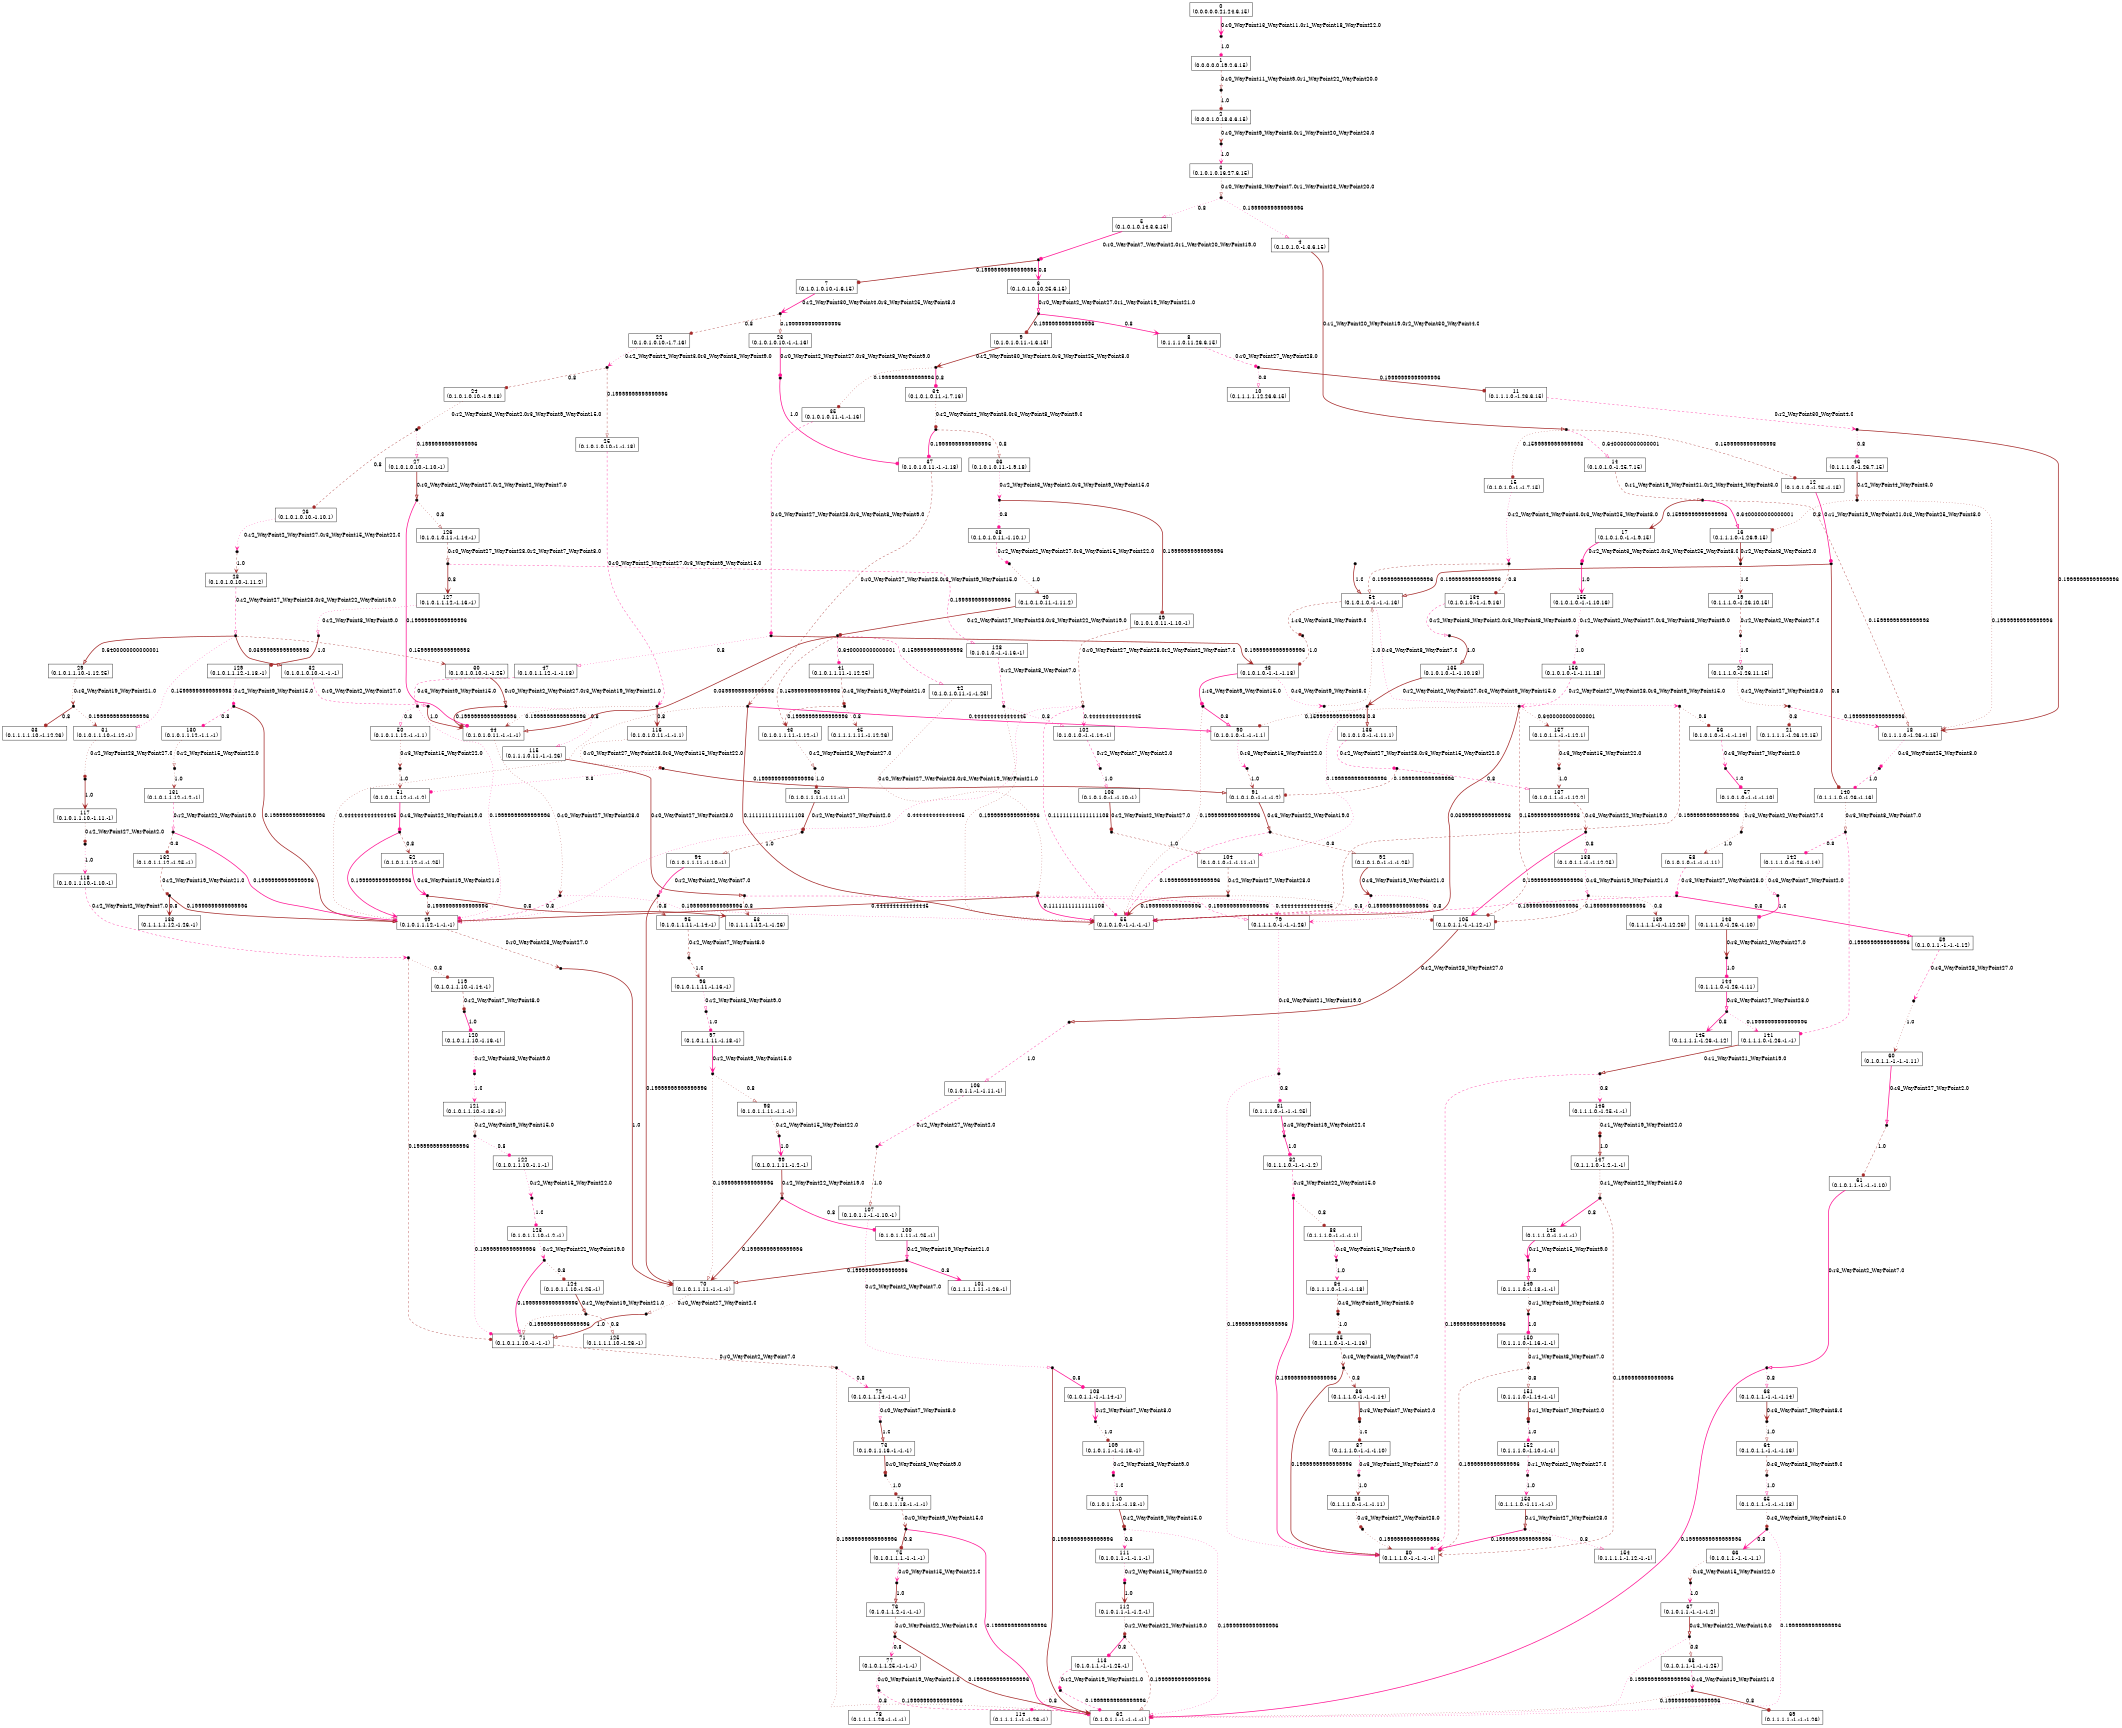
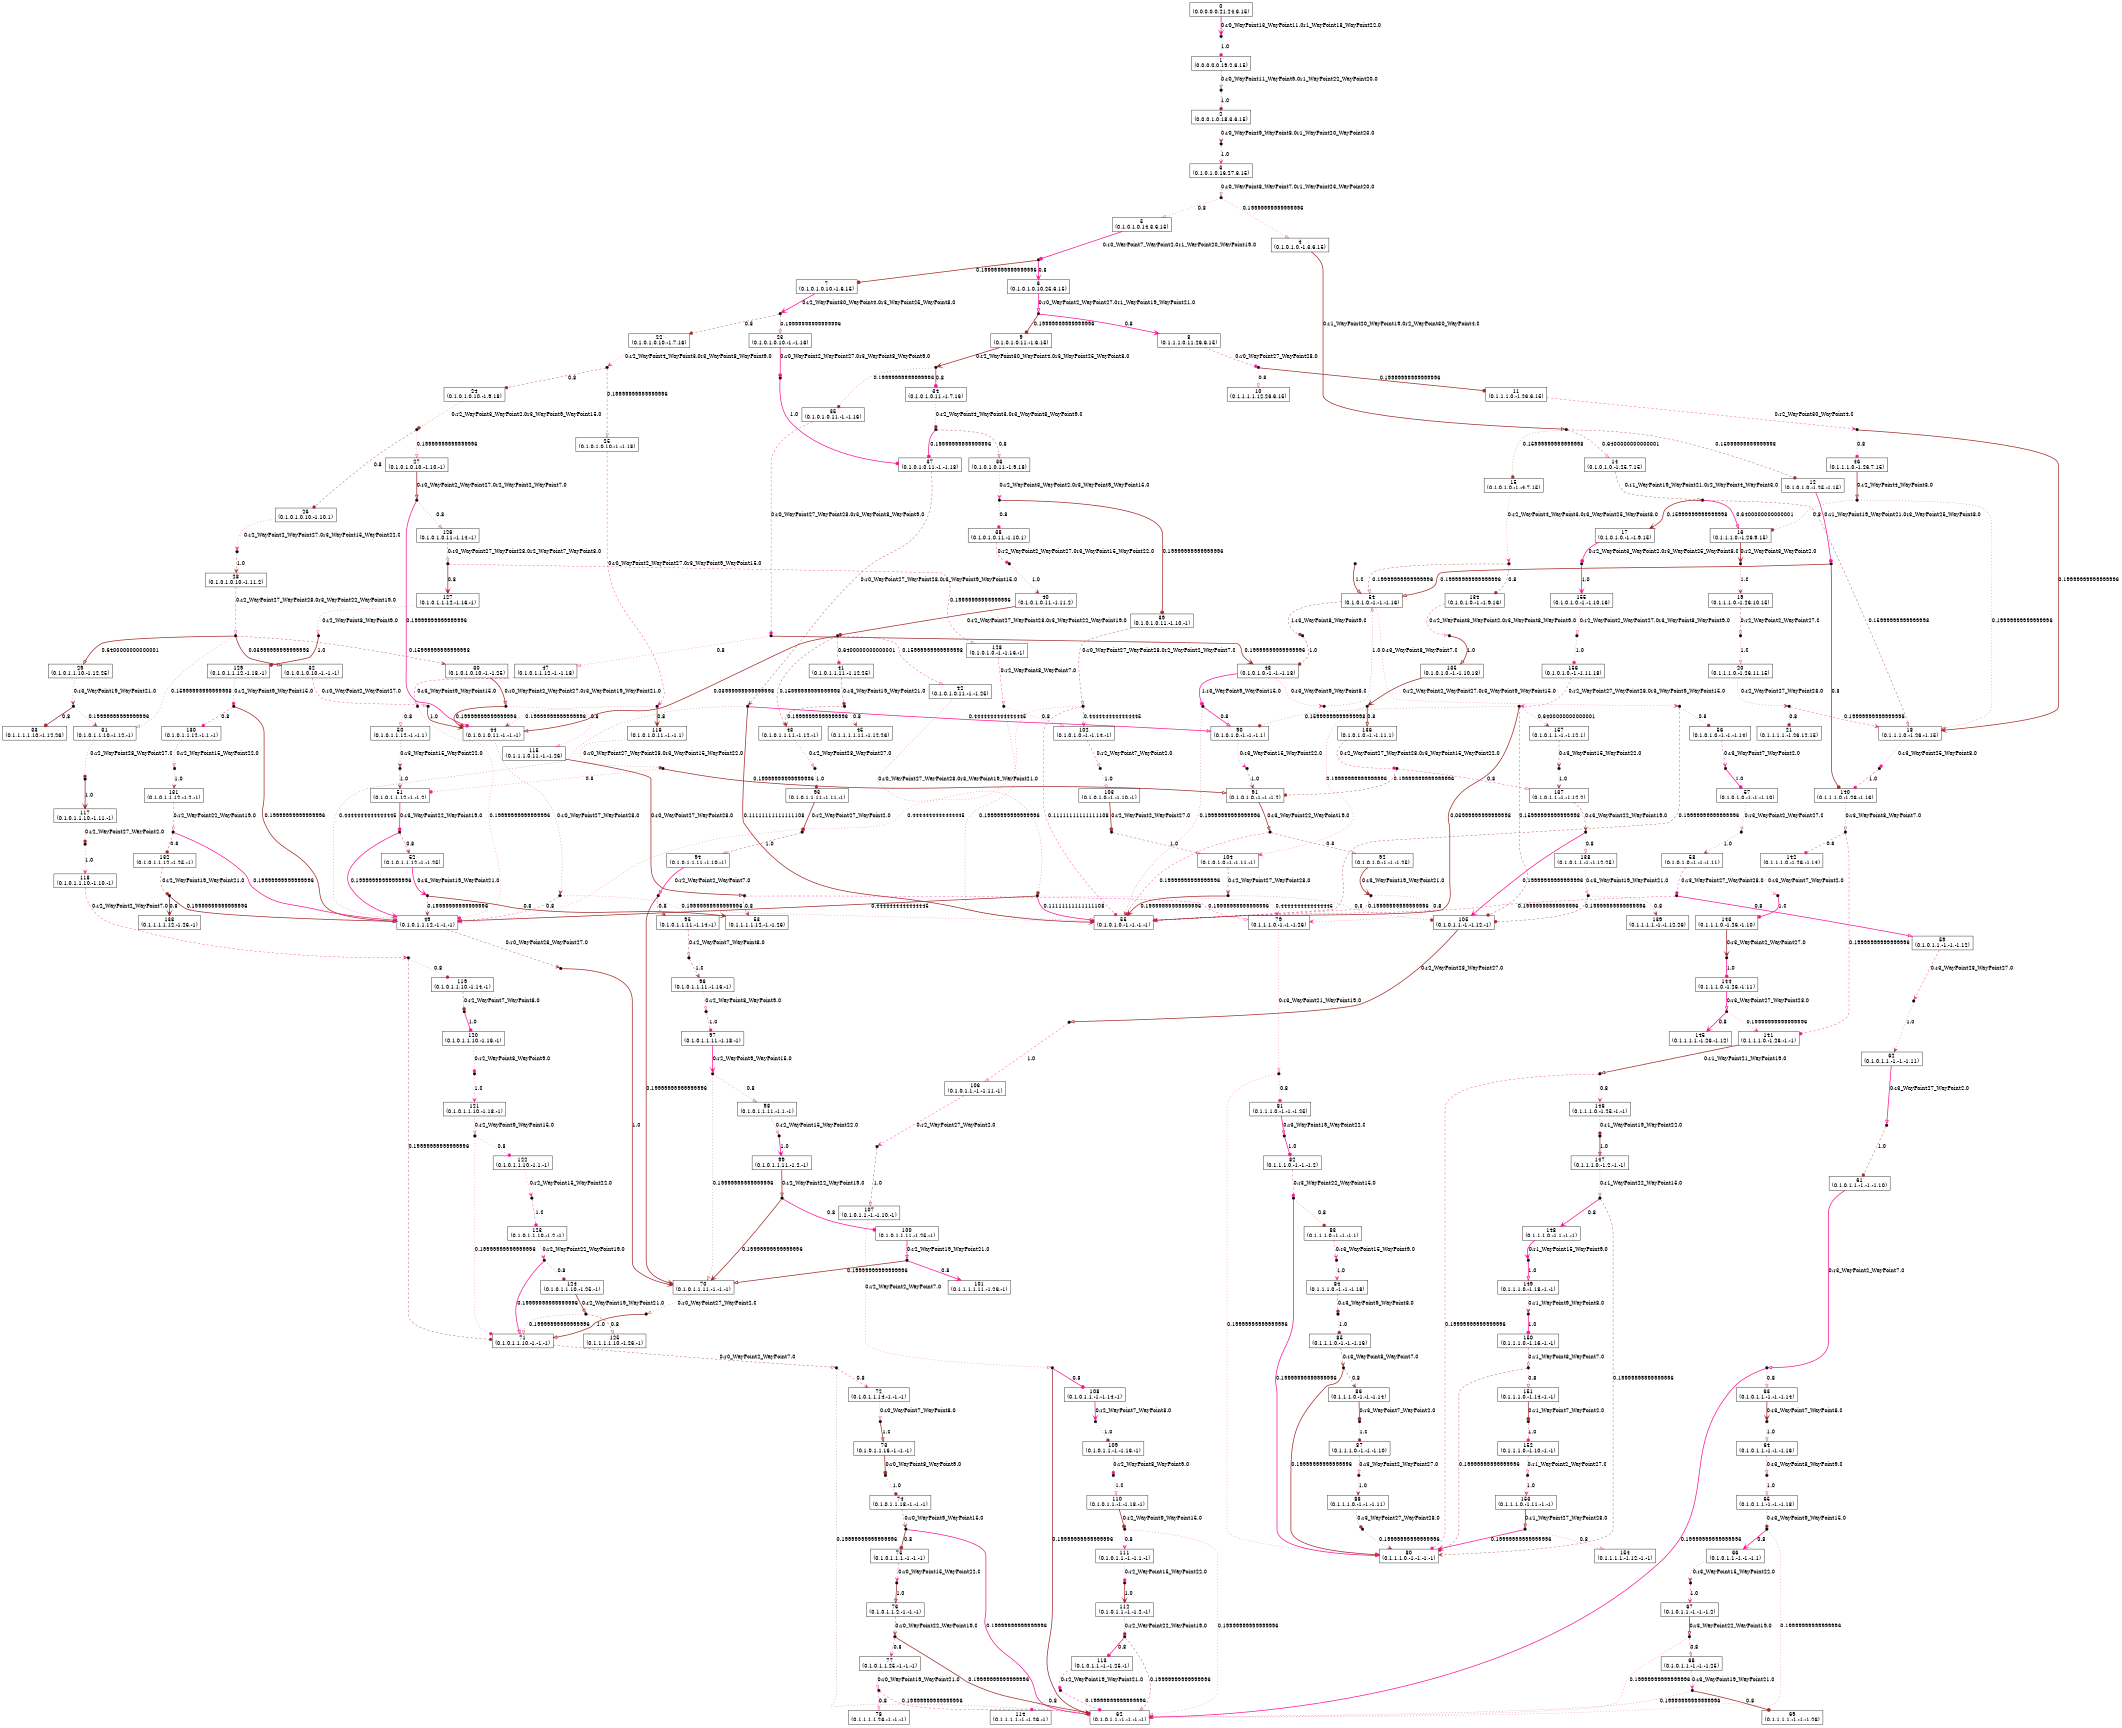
(1514, 485) -> (1514, 485)
(1892, 1059) -> (1892, 1059)
